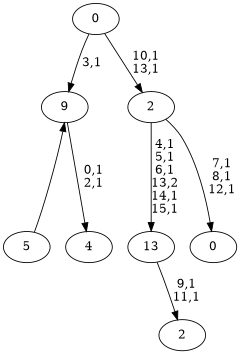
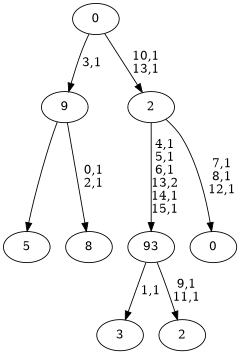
(50, 182) -> (41, 172)
(89, 247) -> (89, 247)
(151, 247) -> (151, 247)
none -> (120, 335)
